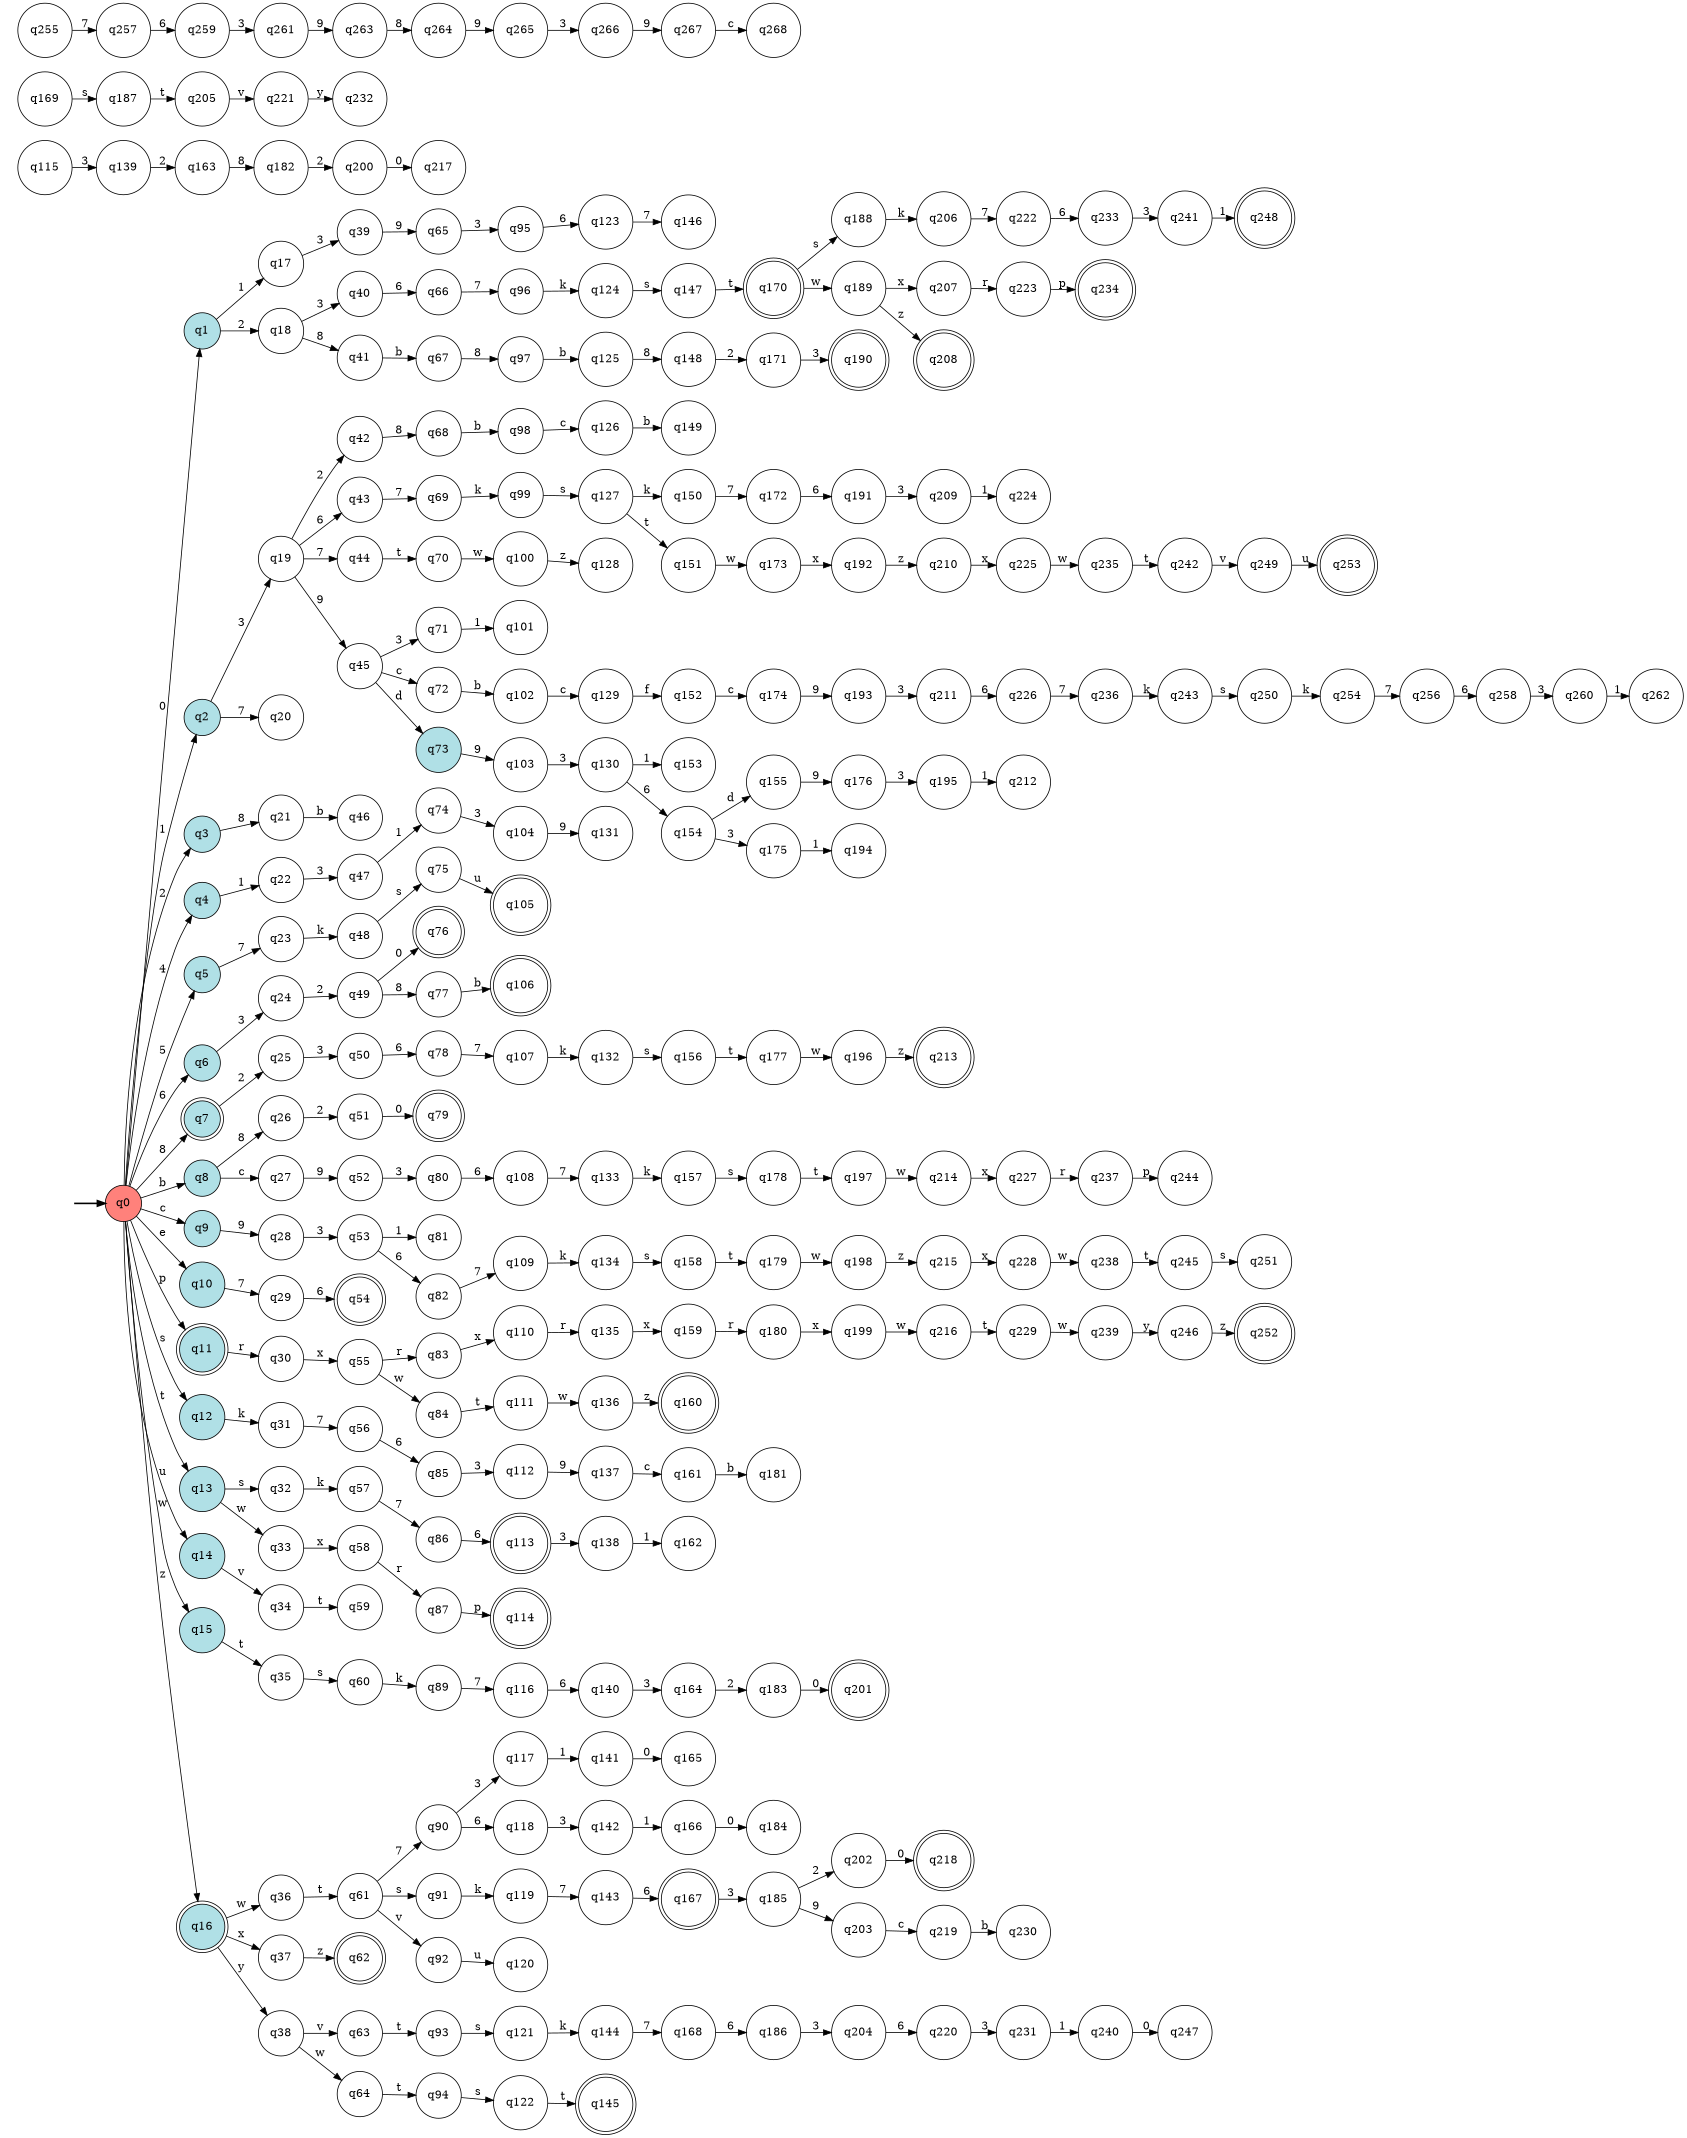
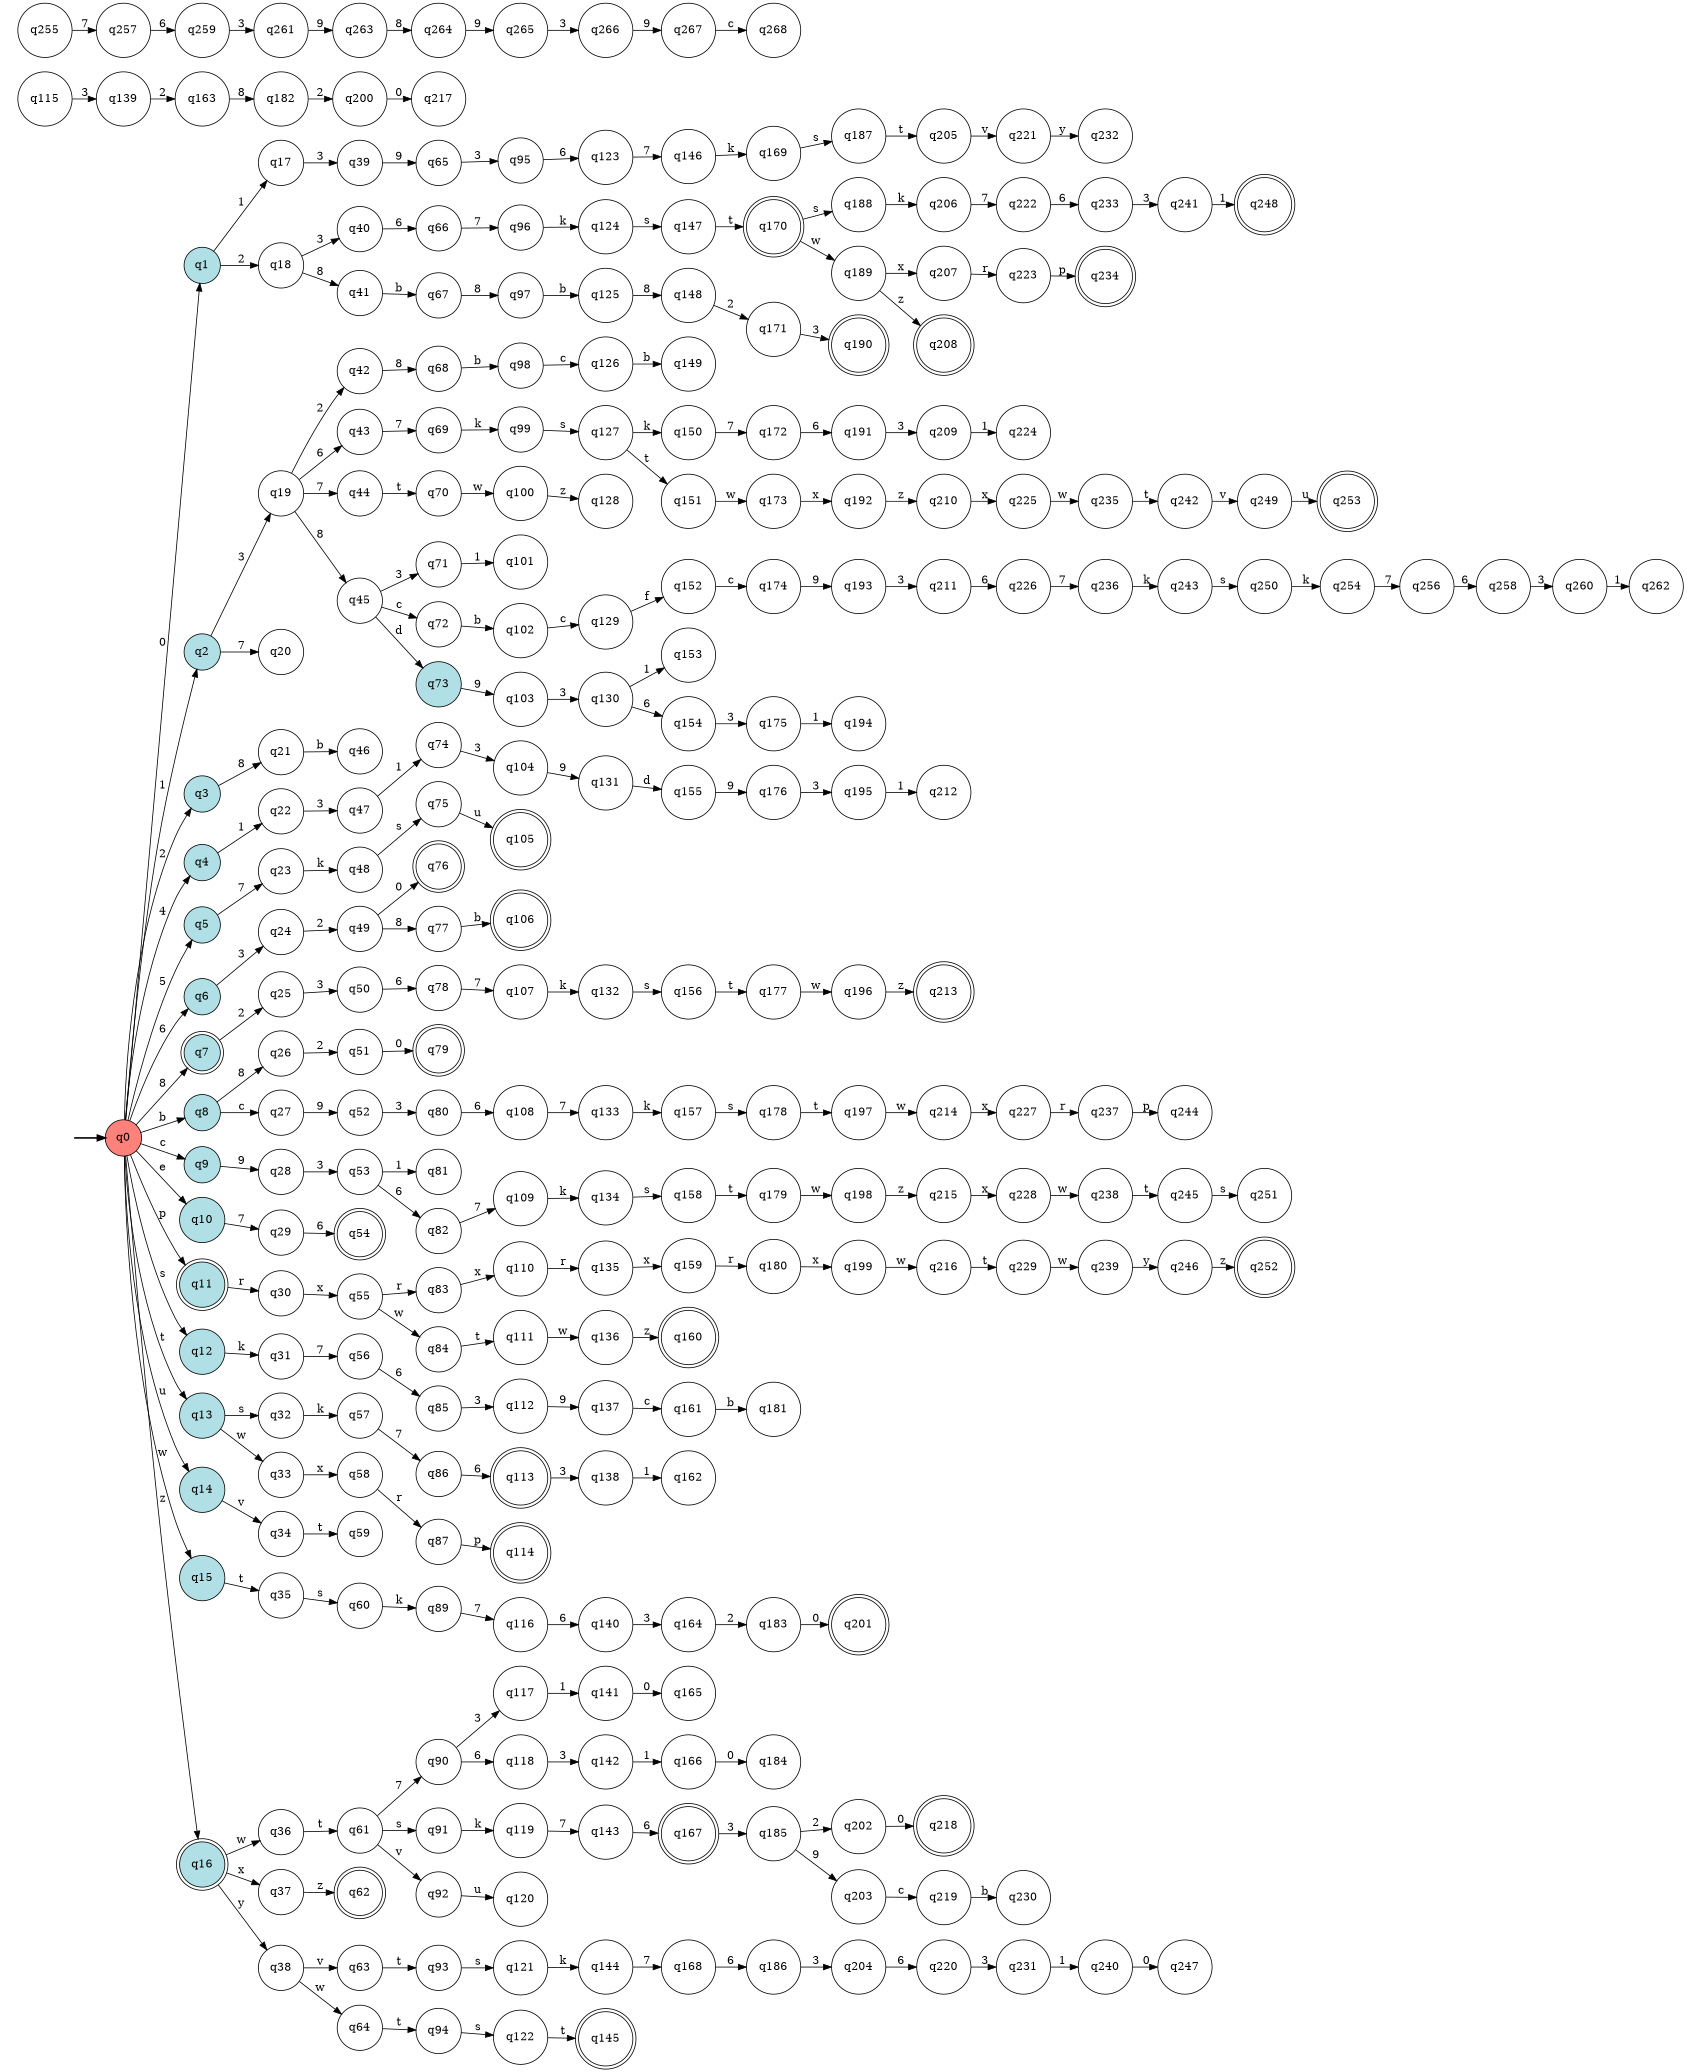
none -> (727, 155)
(320, 600) -> (320, 535)
(728, 810) -> (643, 787)
